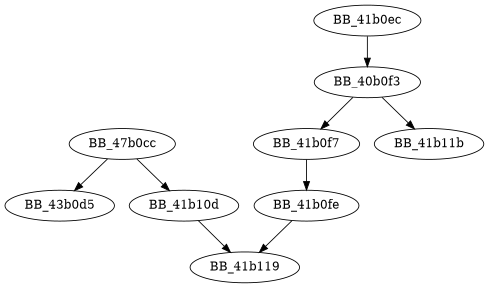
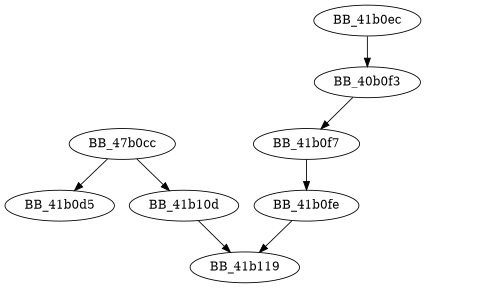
(429, 144) -> none
(60, 206) -> (60, 206)
